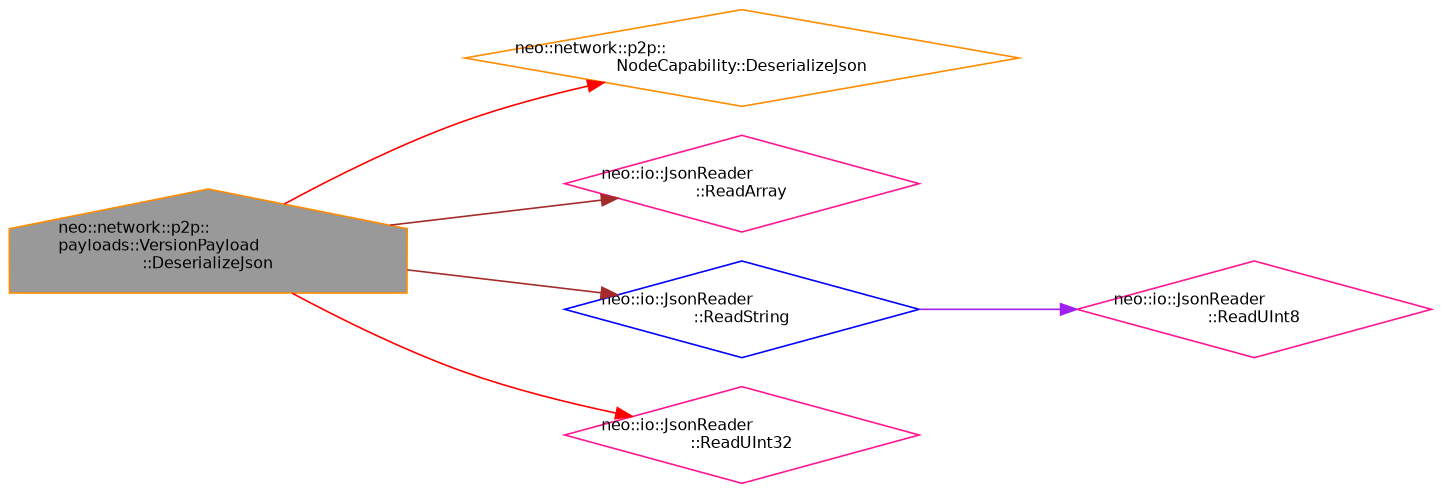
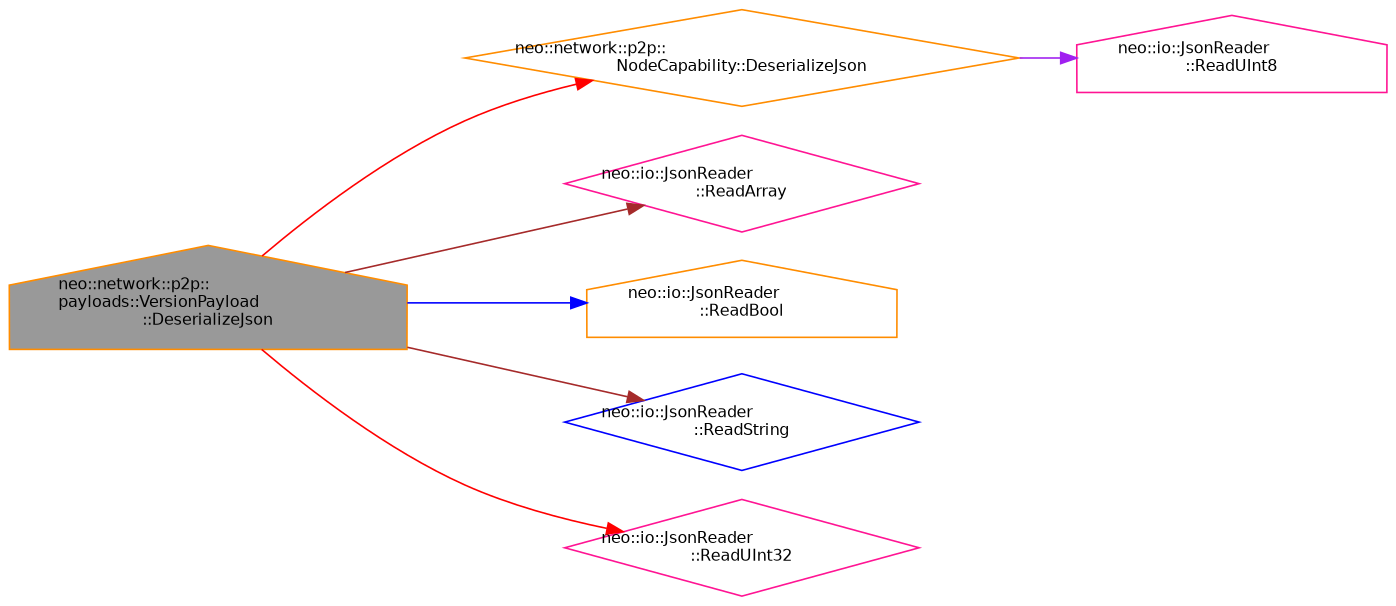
none -> (742, 303)
(990, 309) -> (1040, 58)
(1254, 309) -> (1232, 58)
